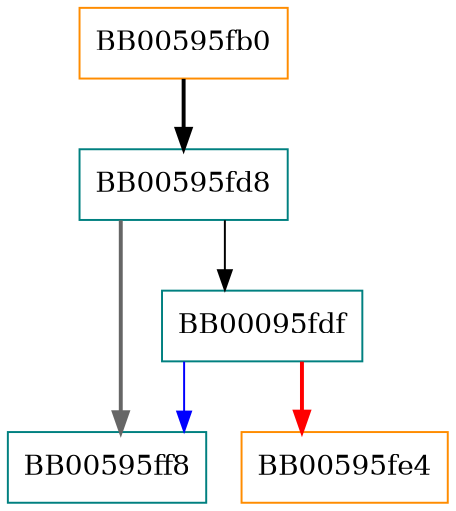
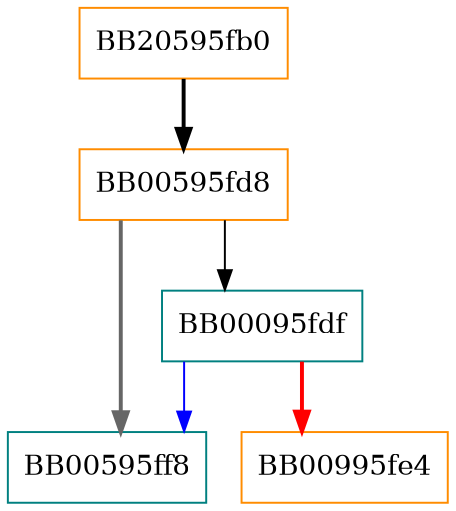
(184, 43) -> (184, 43)
(184, 185) -> (184, 185)
(345, 467) -> (345, 467)
